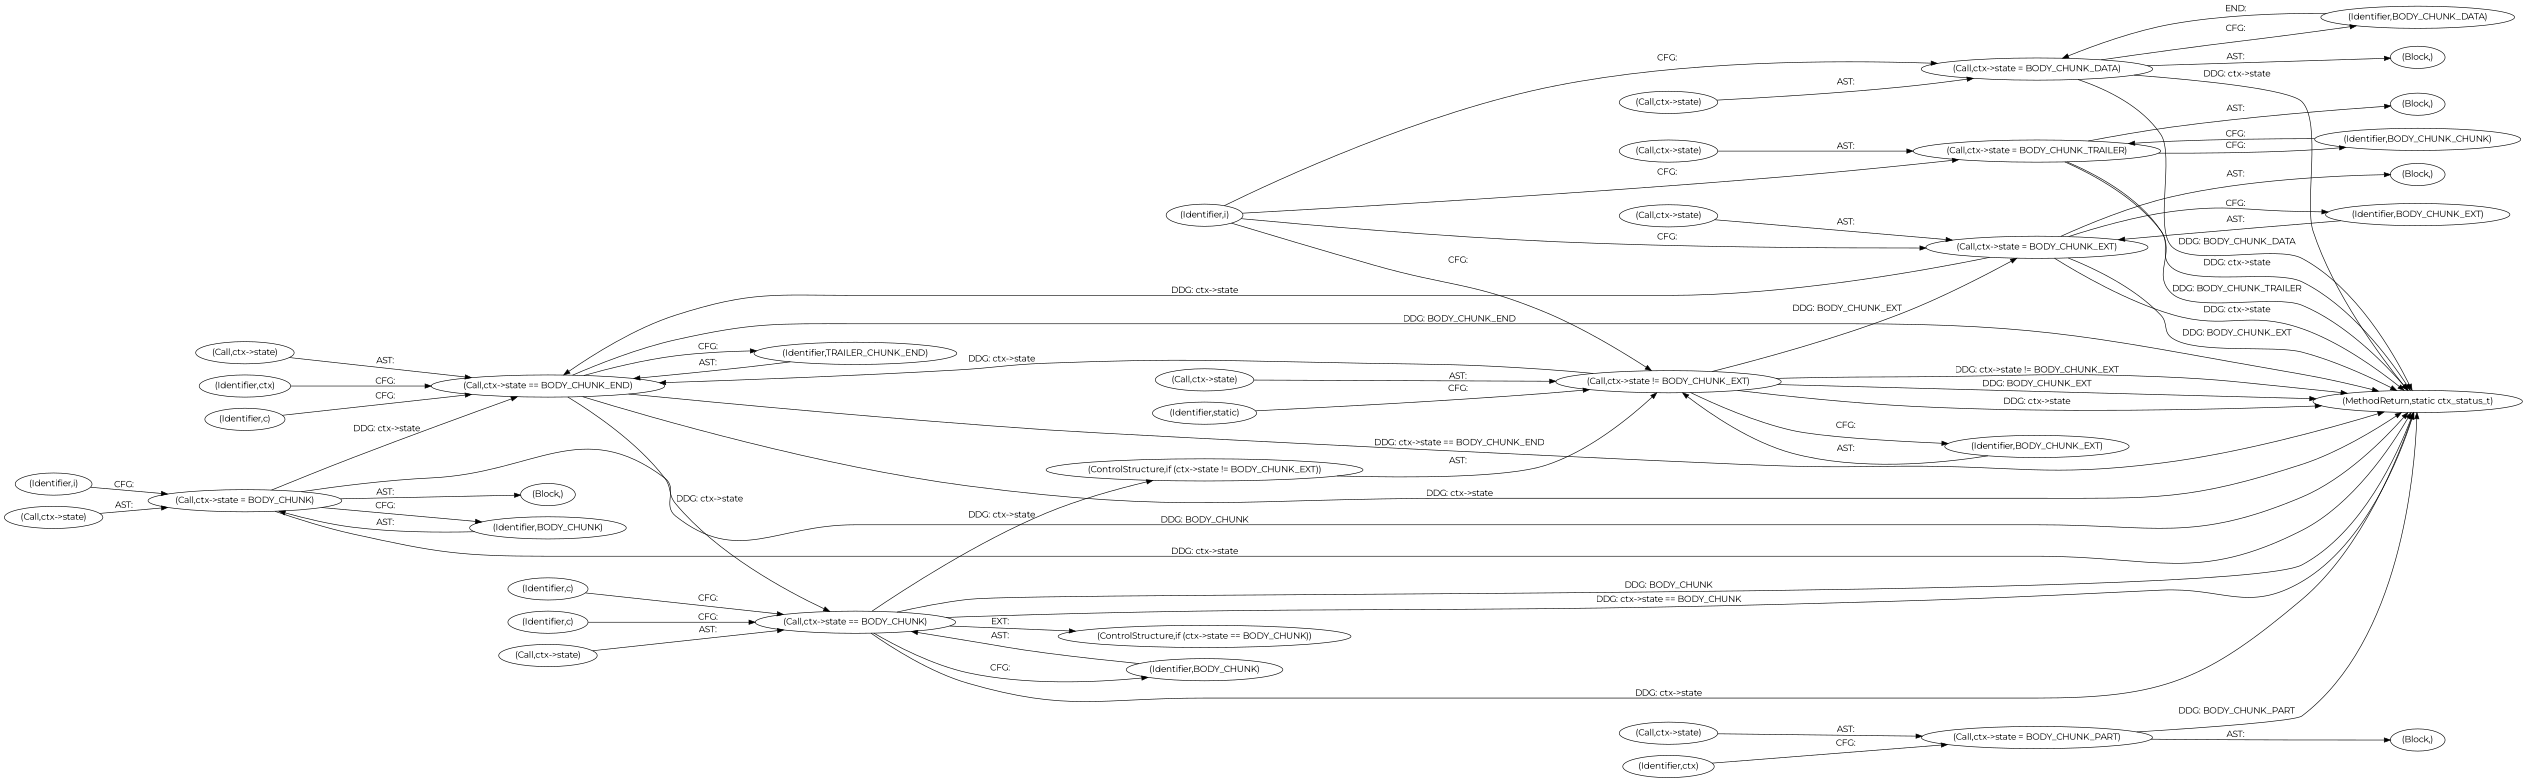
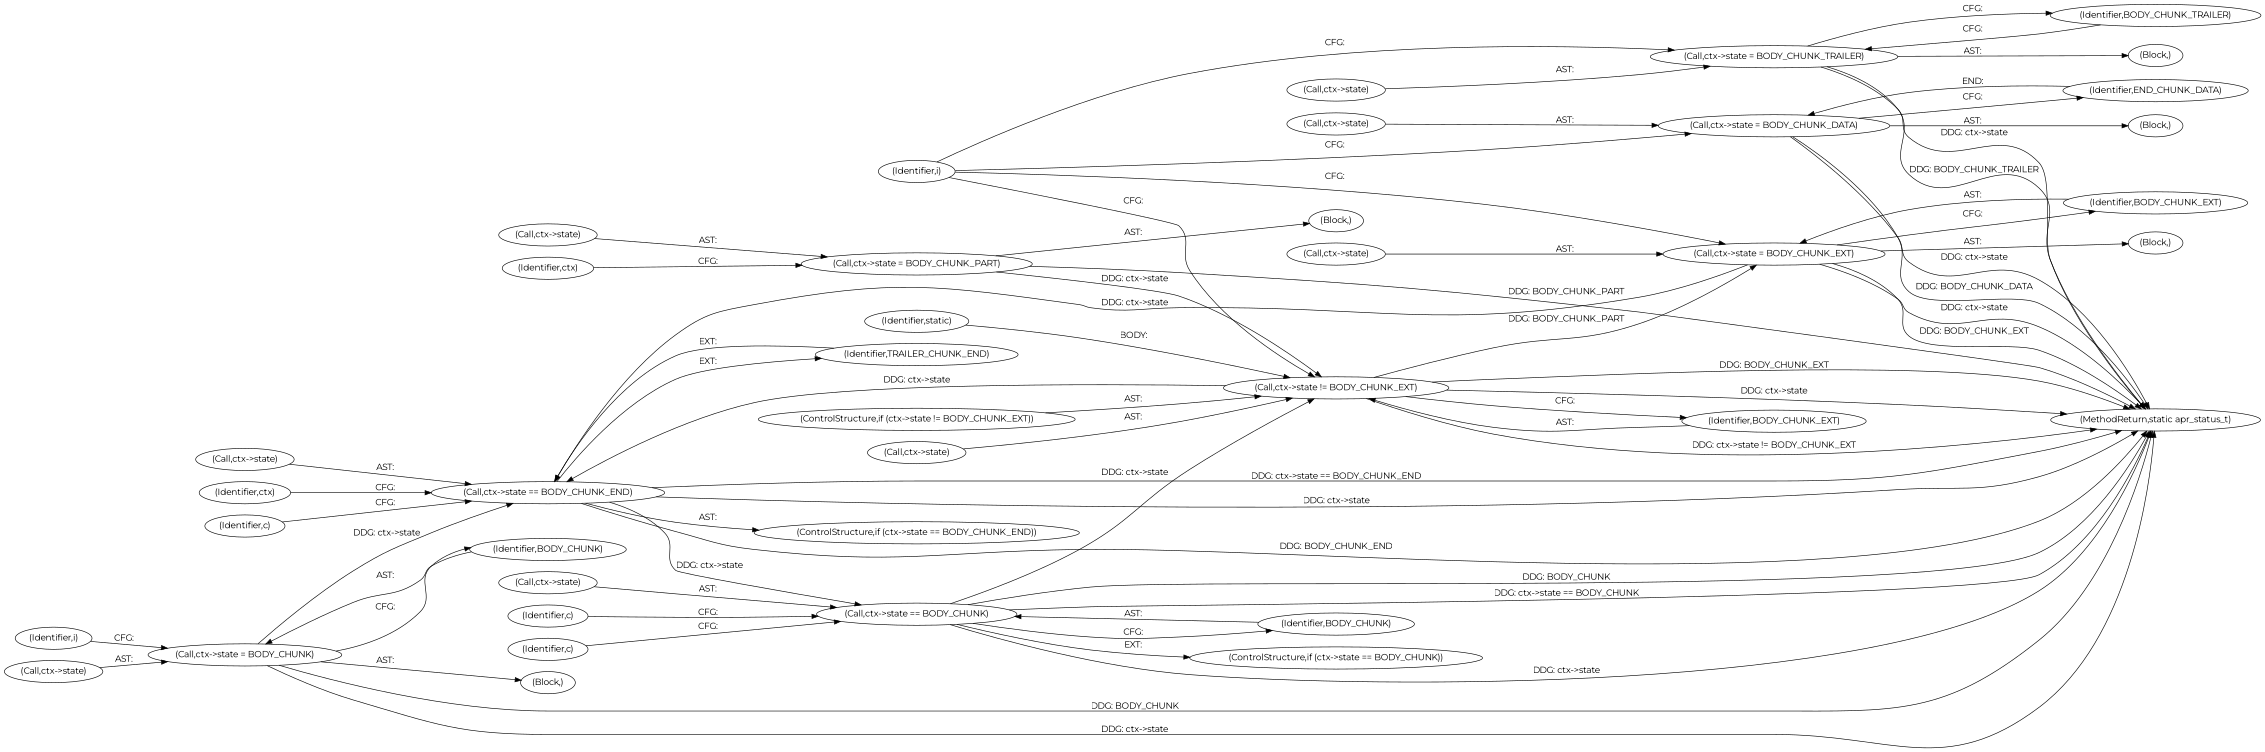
(2418, 17) -> (2156, 91)
(2418, 139) -> (2156, 15)
none -> (1166, 293)
(1847, 309) -> (1566, 319)
(709, 347) -> (709, 362)
(709, 363) -> (709, 342)
(1459, 389) -> (1135, 336)
(2418, 401) -> (2156, 420)
none -> (917, 533)
(1003, 533) -> (1134, 512)
